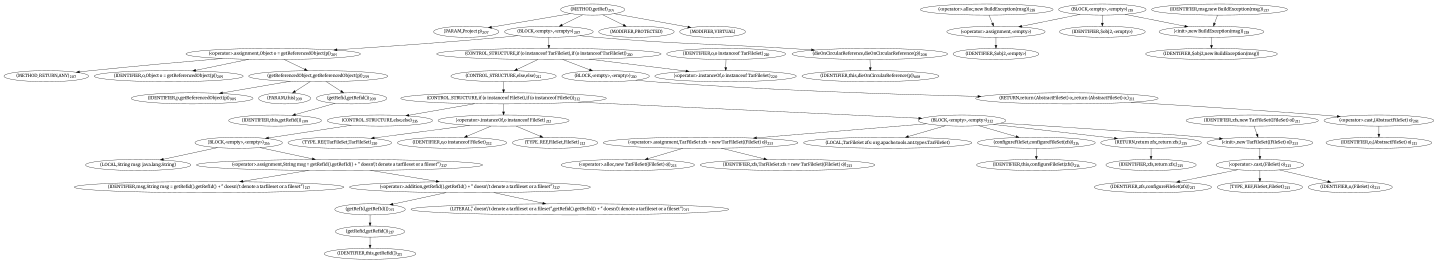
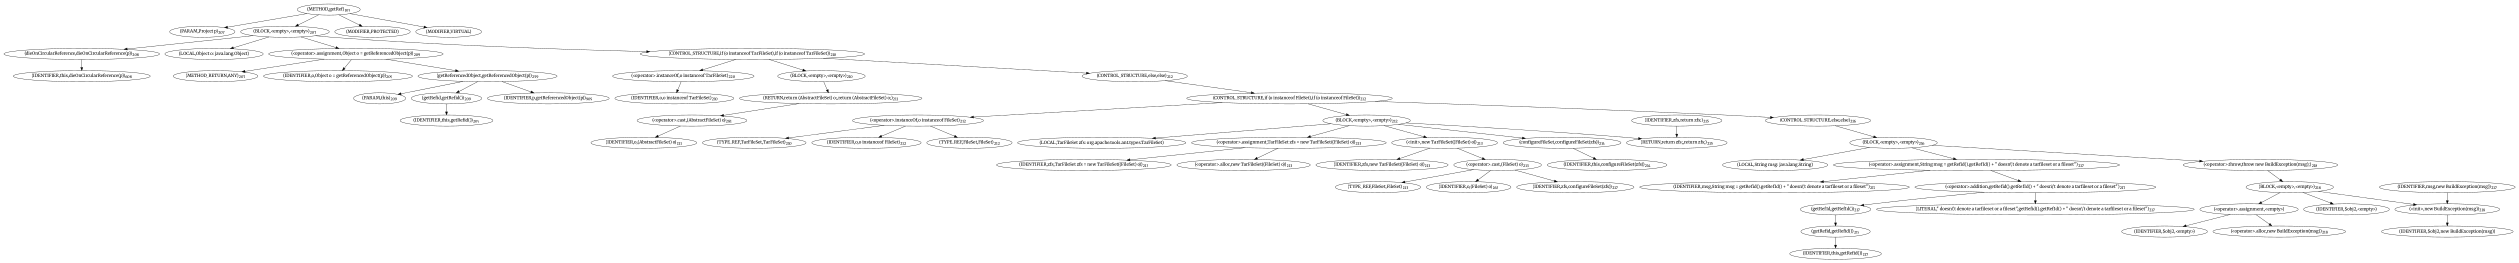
(611, 9) -> (348, 9)
(991, 19) -> (2263, 220)
none -> (214, 54)
(726, 64) -> (679, 86)
(1256, 130) -> (1415, 153)
(1151, 152) -> (1677, 130)
none -> (2260, 165)
(1377, 187) -> (1496, 187)
